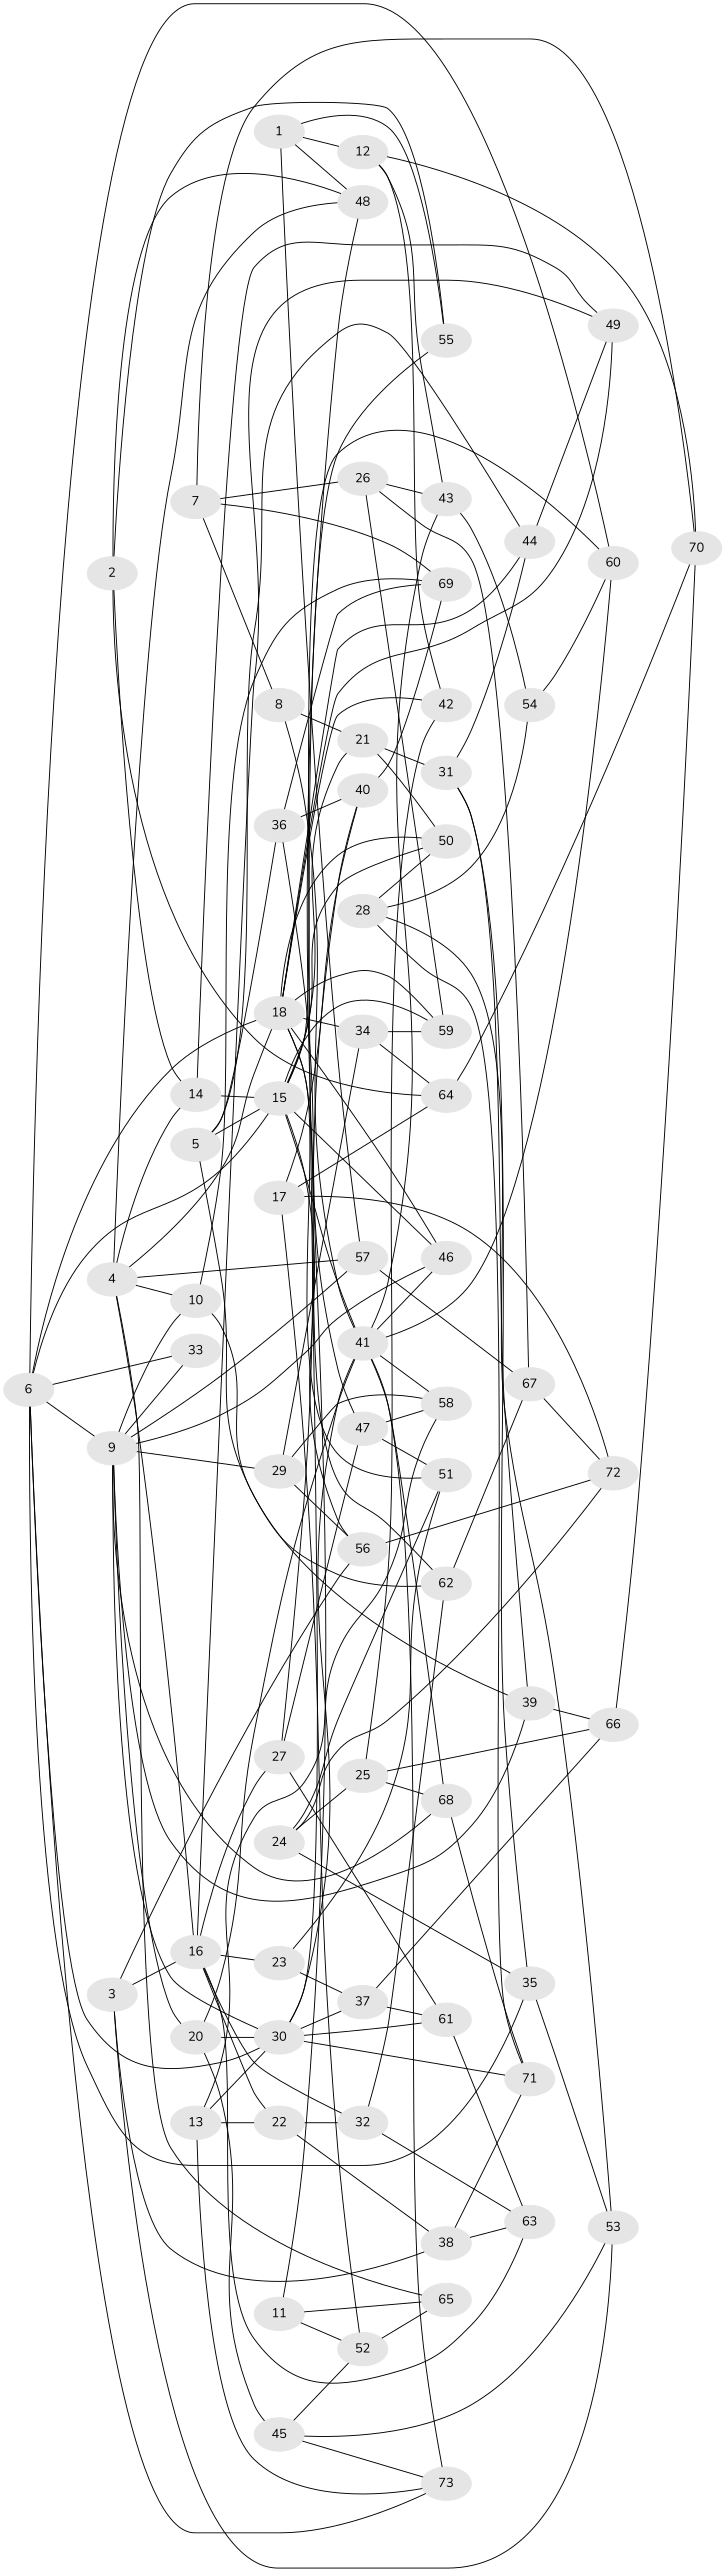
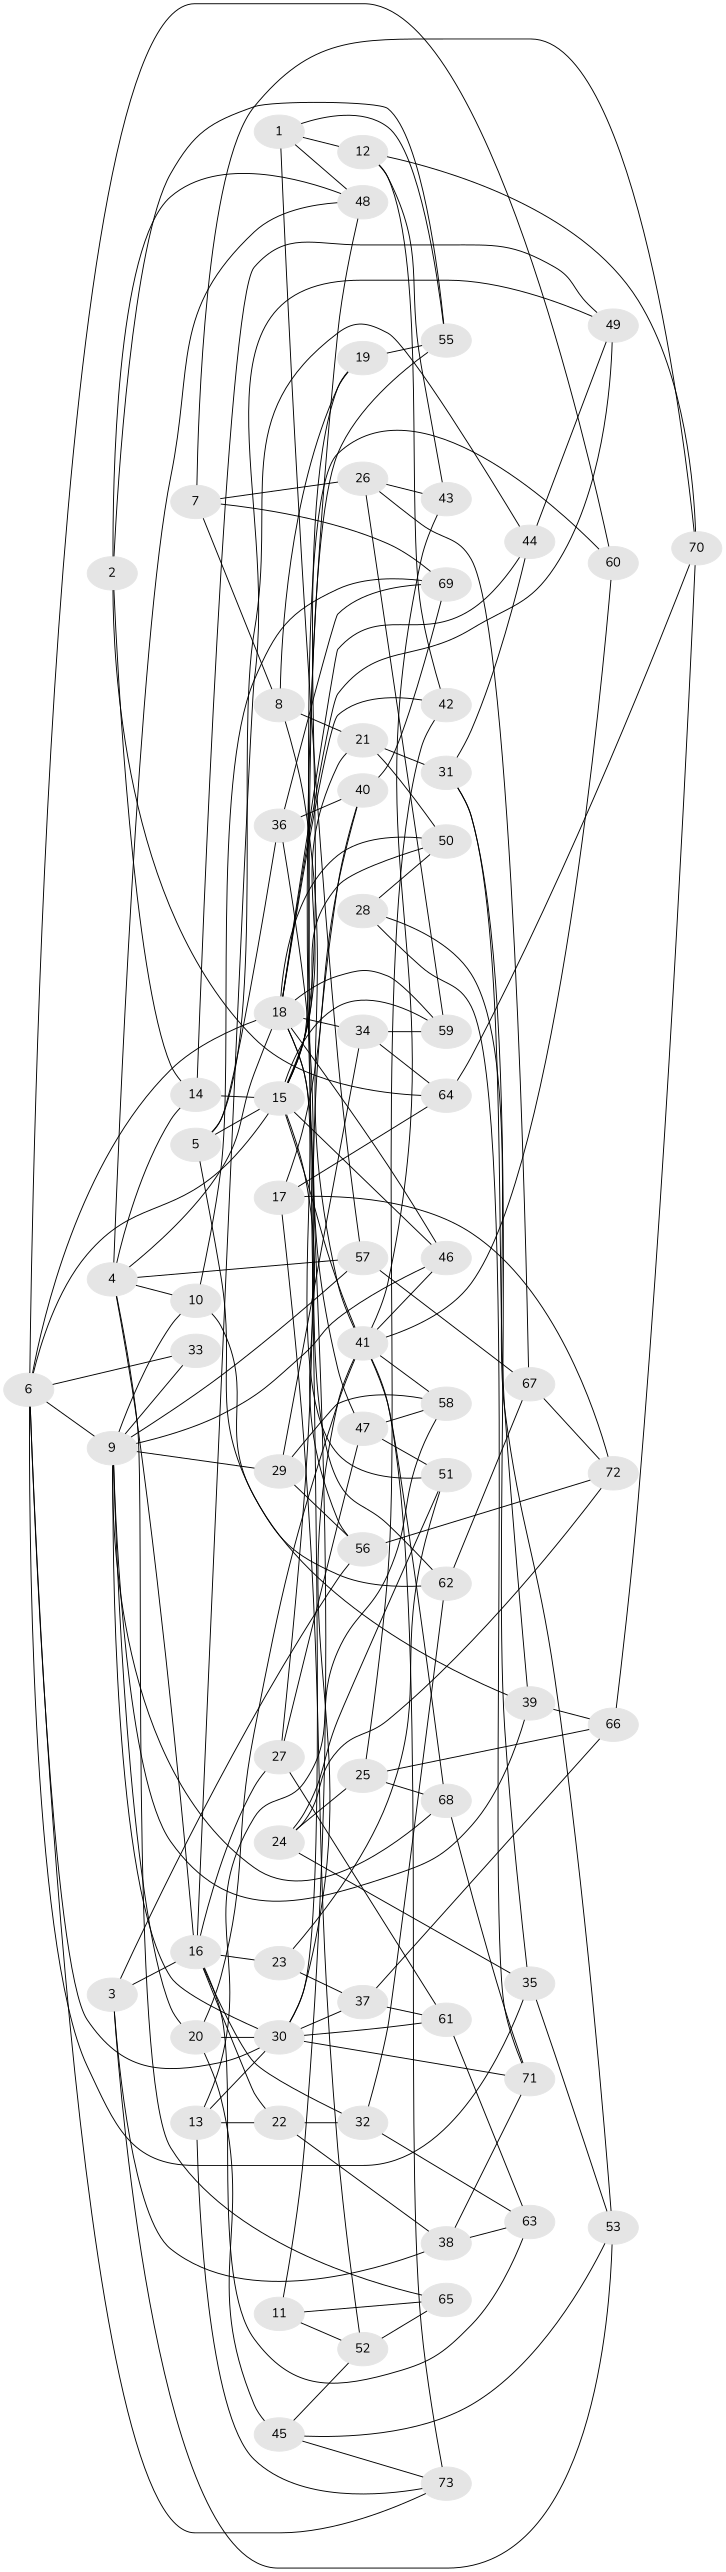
none -> (363, 358)
(530, 705) -> none
